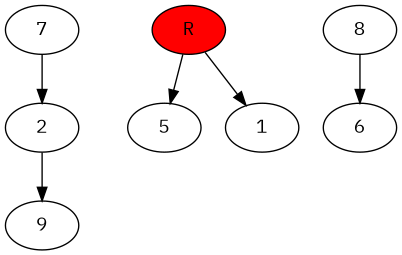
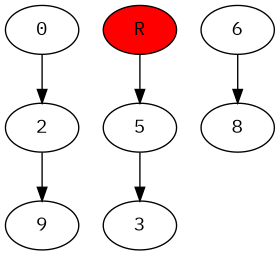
(42, 30) -> (42, 30)
(360, 72) -> (238, 72)
(262, 128) -> none
none -> (140, 225)
